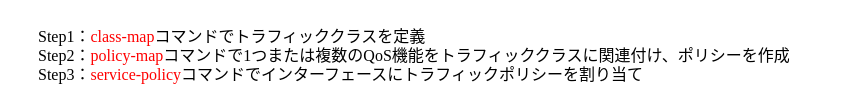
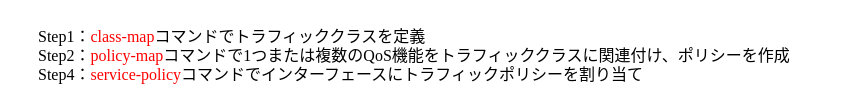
(311, 56) -> (311, 56)
